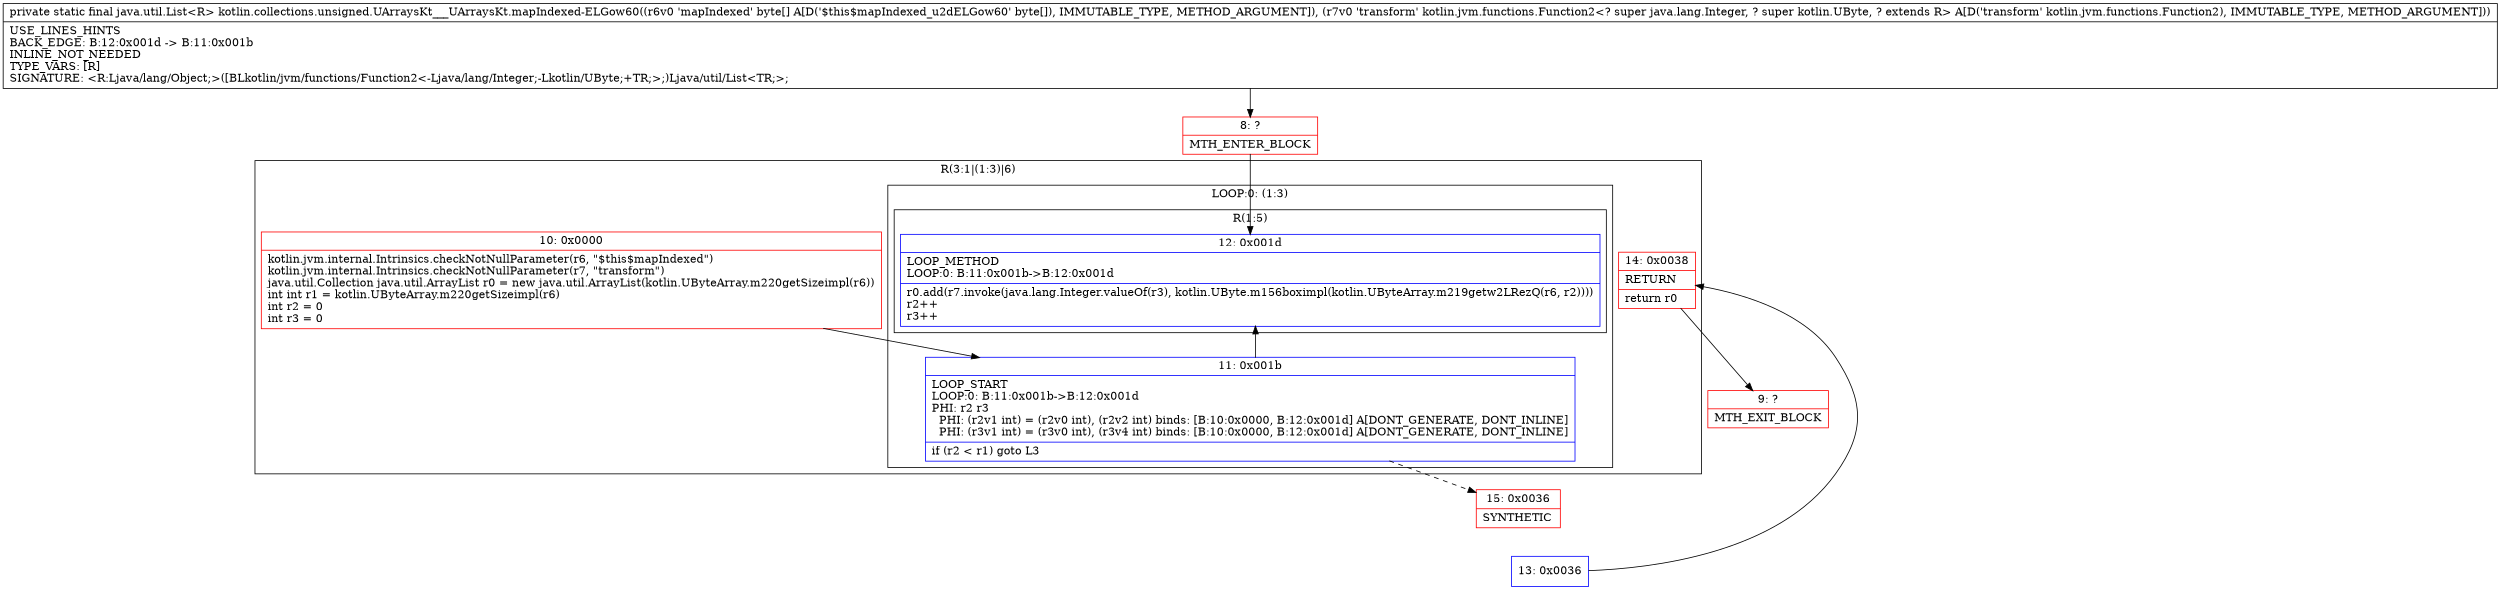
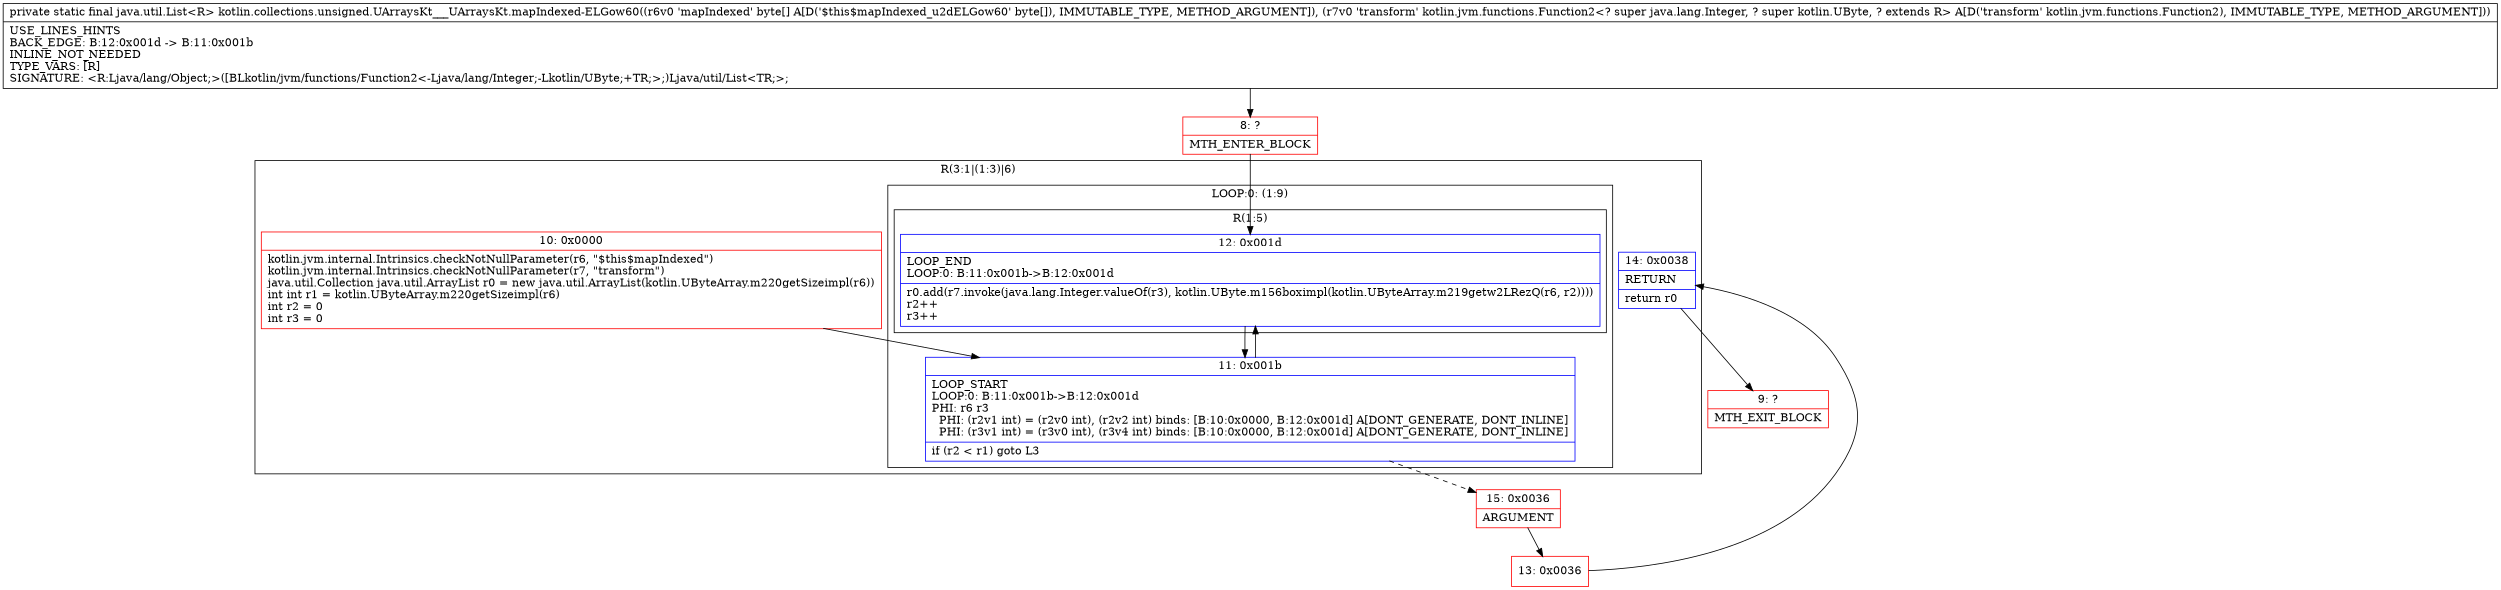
(1250, 194) -> (1250, 194)
(953, 262) -> (939, 262)
(1657, 280) -> (1657, 280)
none -> (1245, 338)
(962, 408) -> (962, 408)
(1518, 518) -> (1518, 518)
none -> (1533, 539)
(1550, 571) -> (1550, 571)
